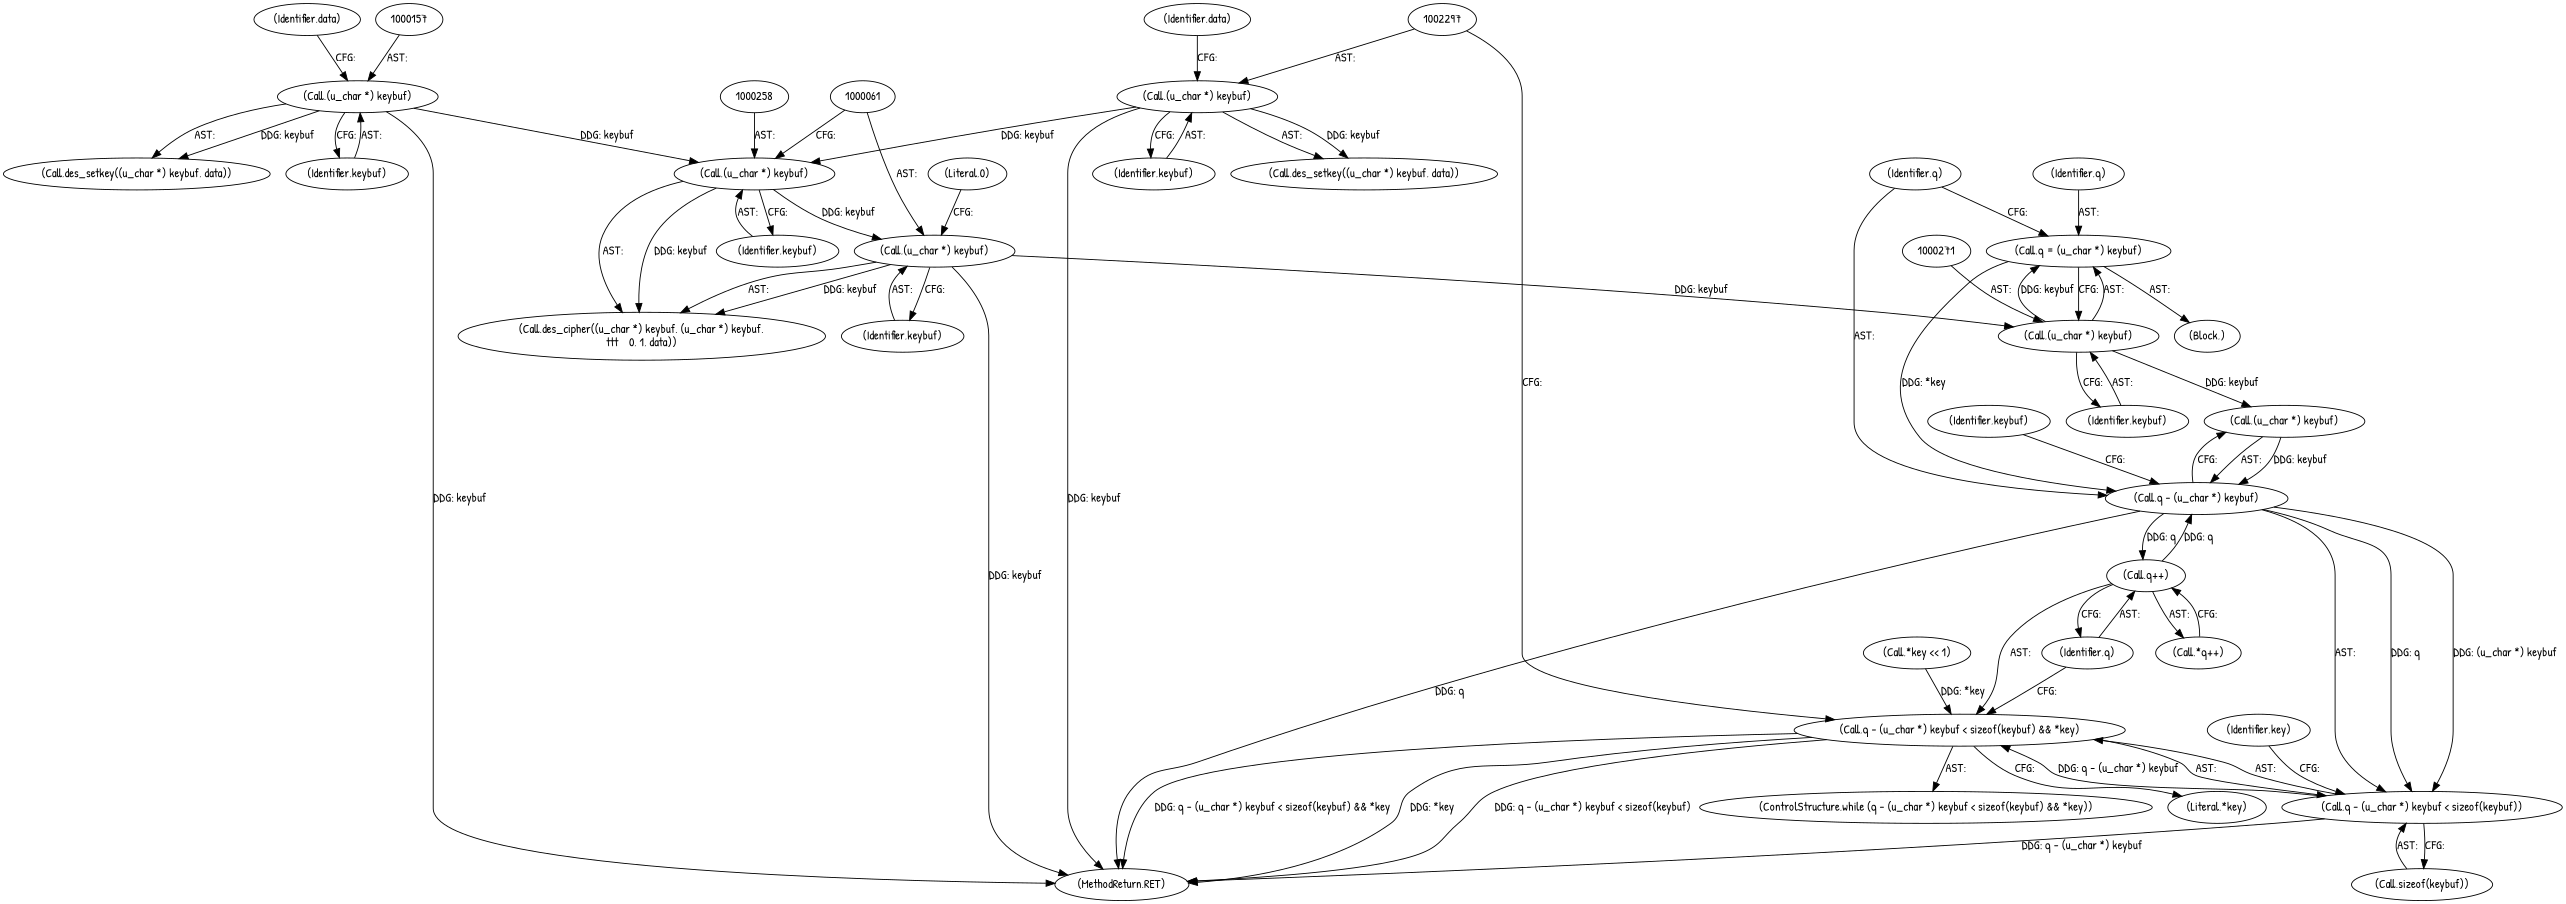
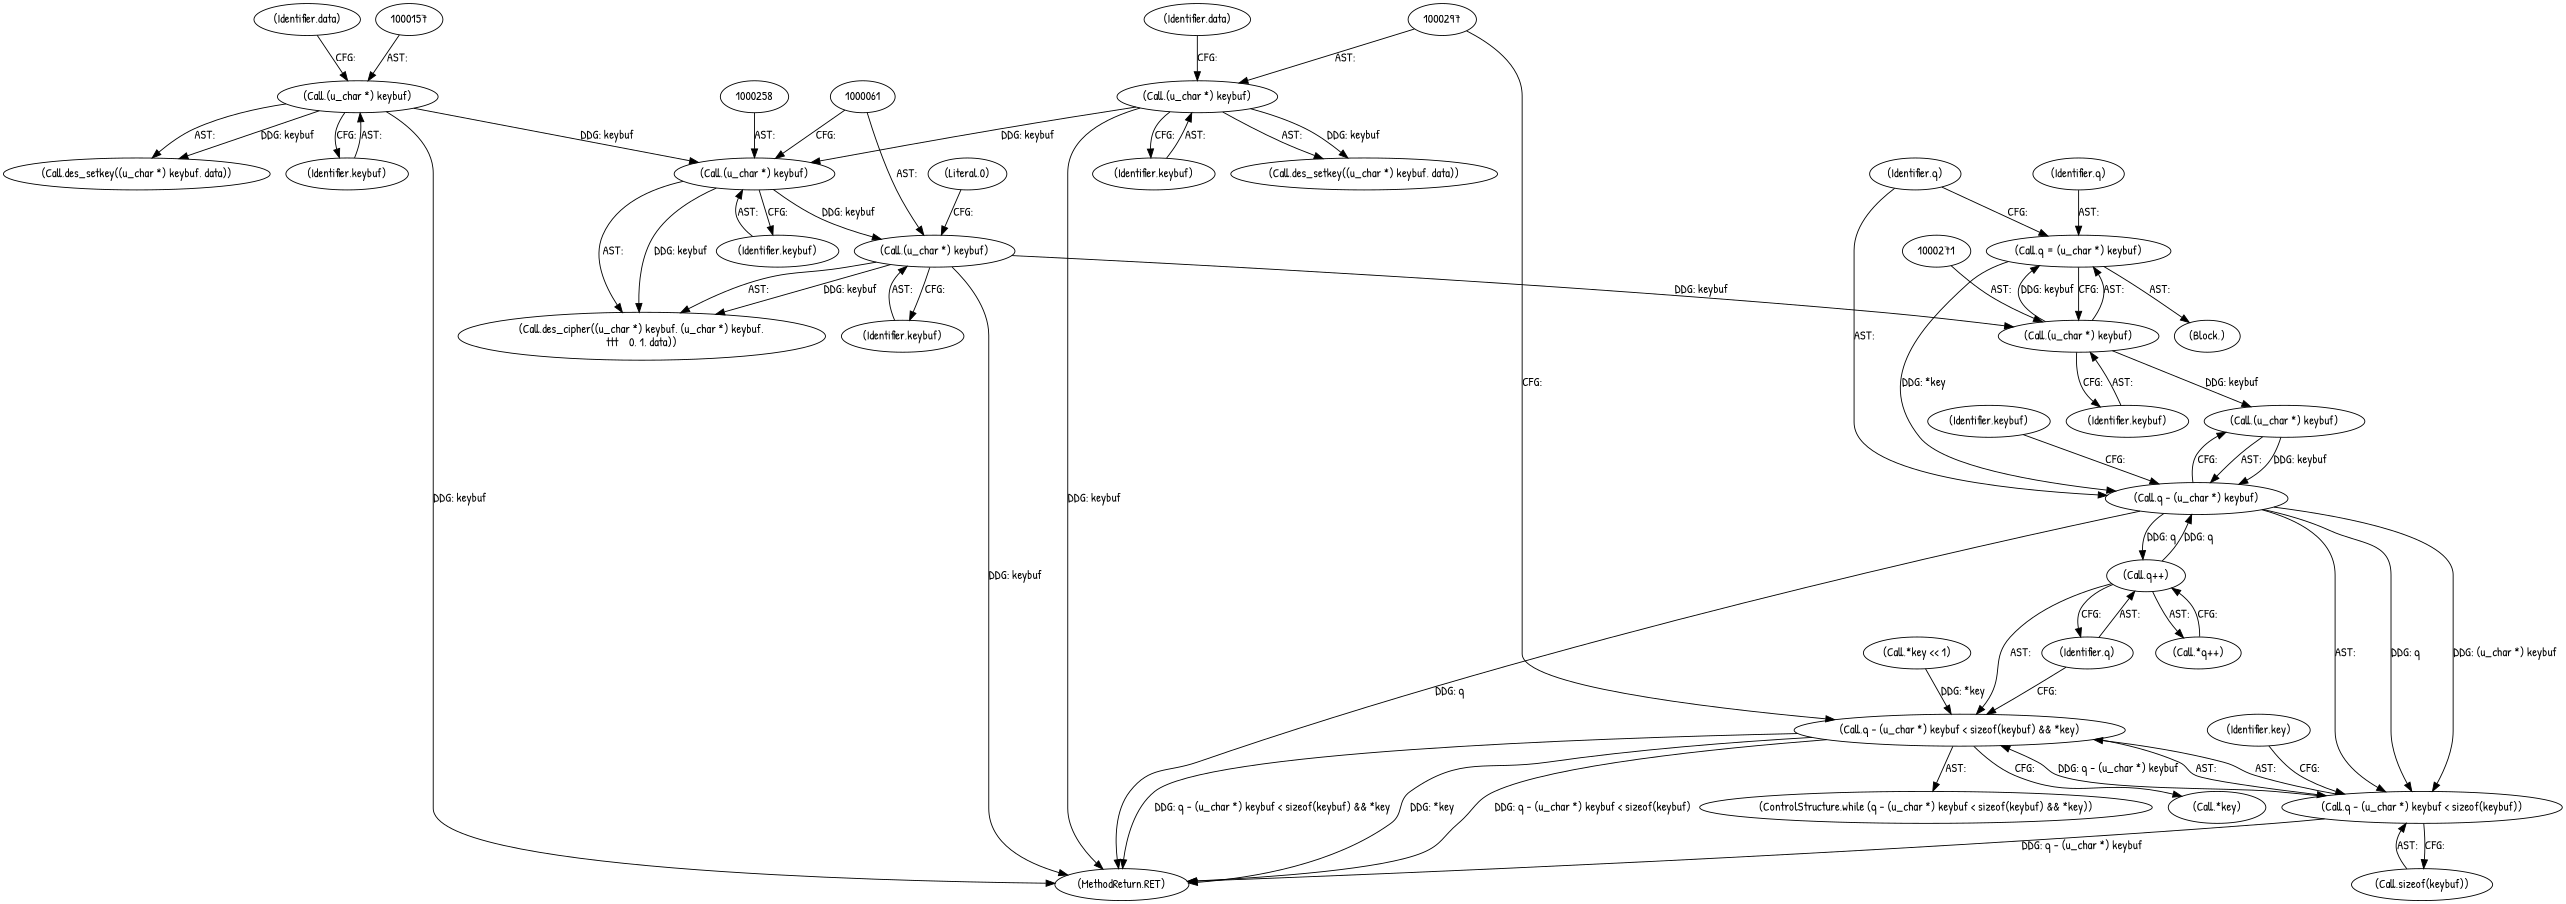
(1442, 19) -> (1442, 19)
(2217, 807) -> (2217, 807)
